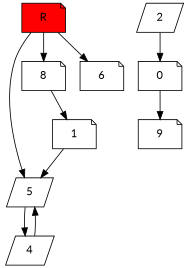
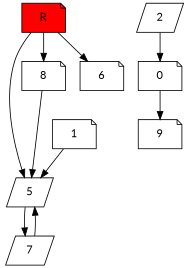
(57, 102) -> (37, 130)
(30, 251) -> (30, 251)
